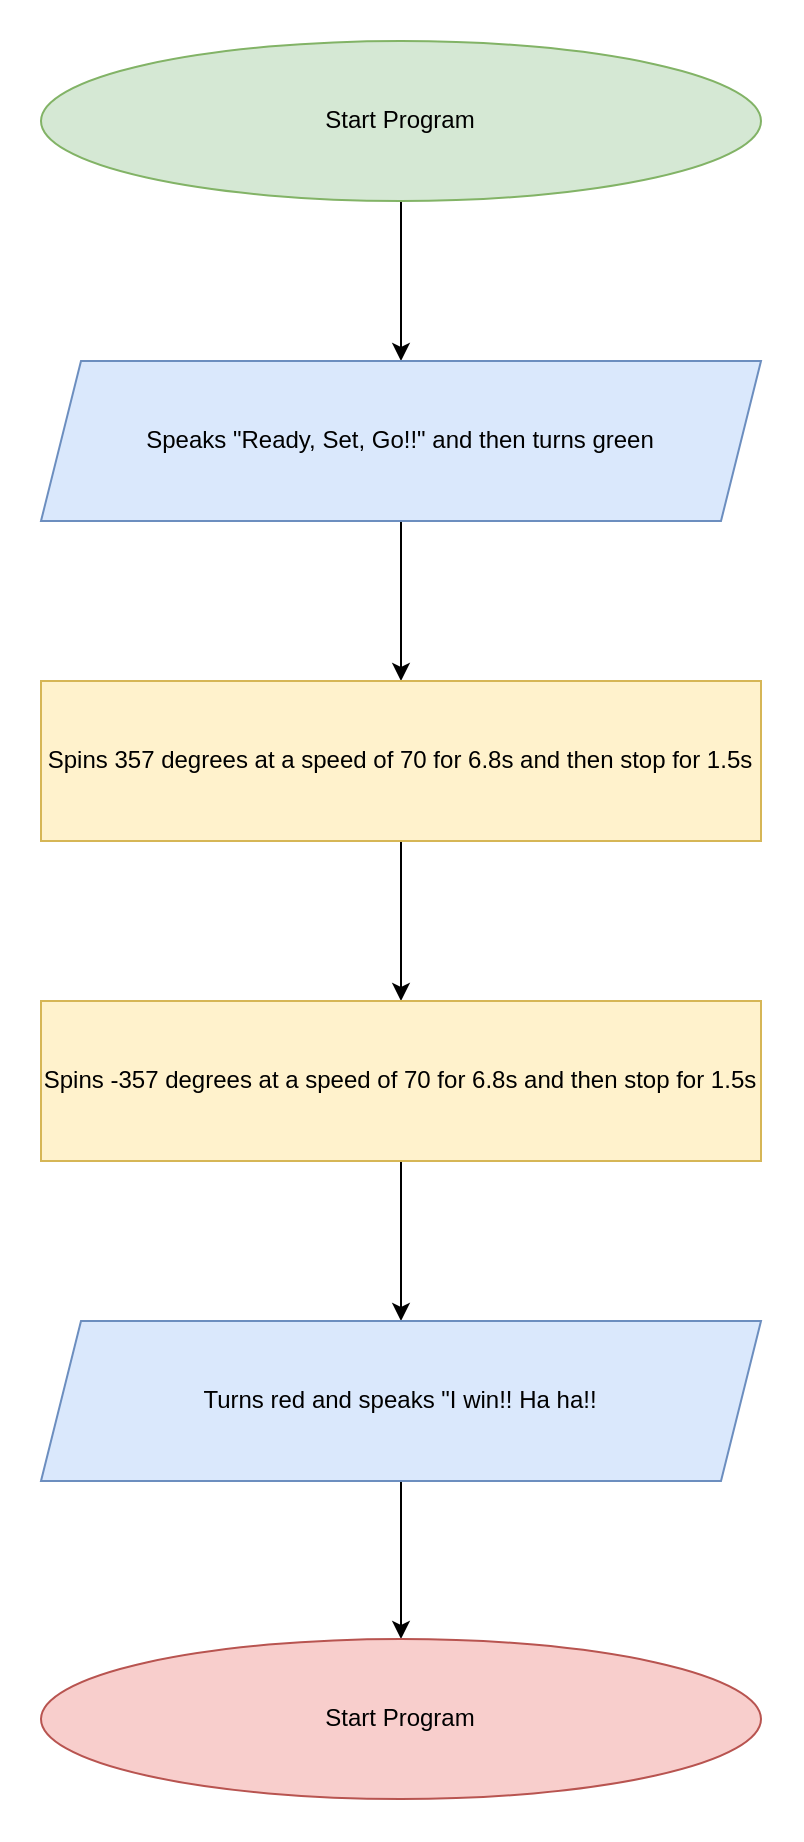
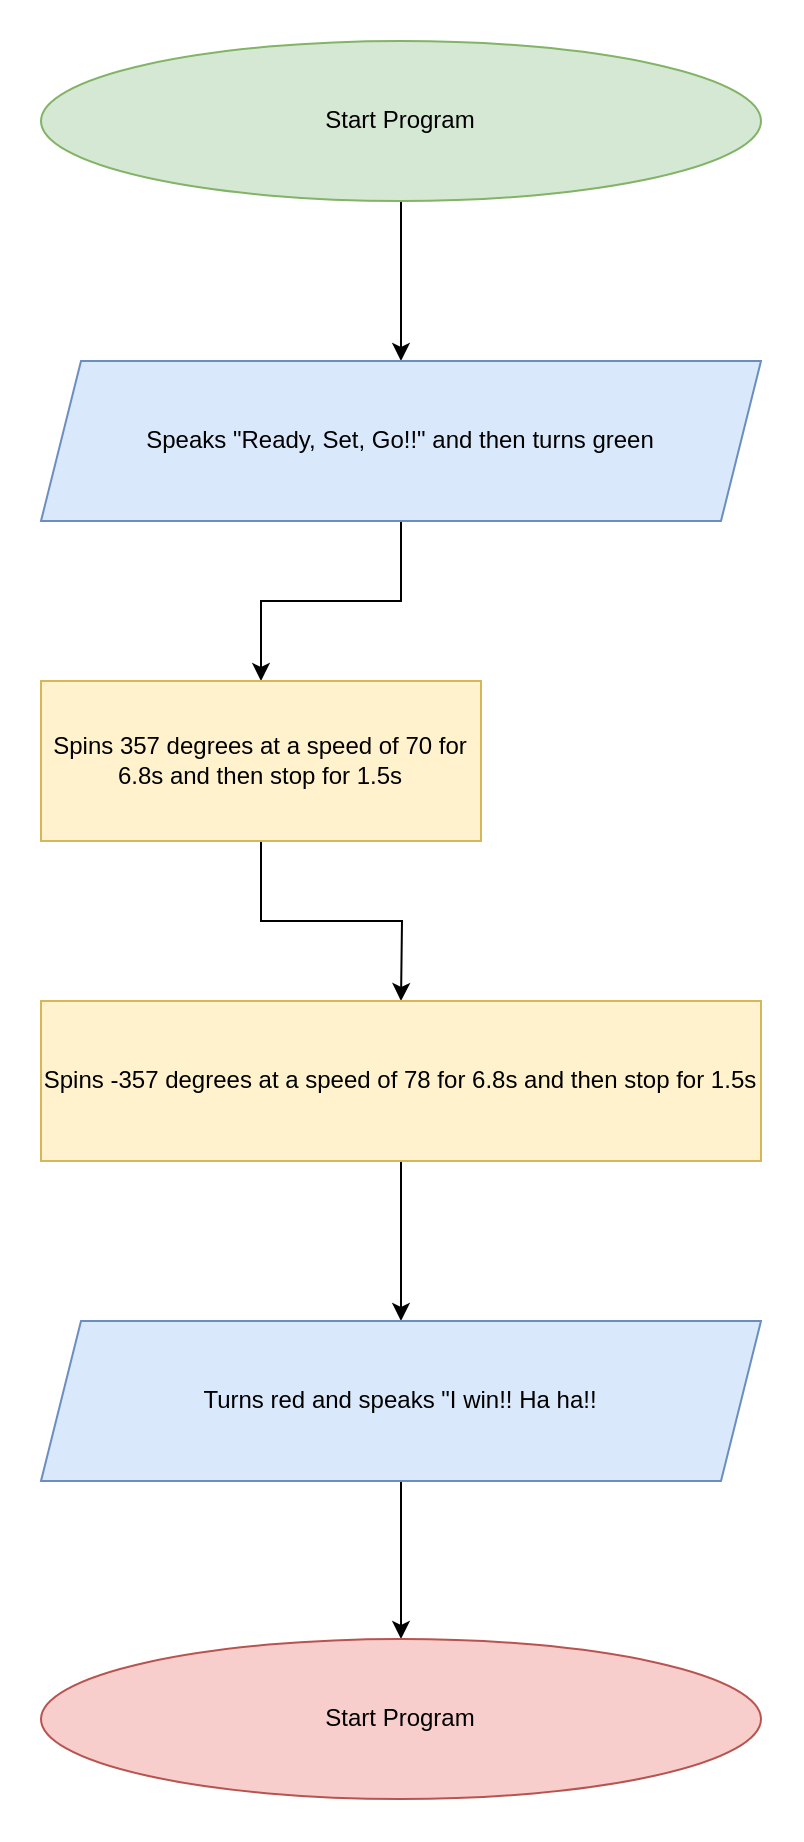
(401, 761) -> (261, 761)
(401, 1081) -> (401, 1081)
